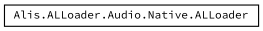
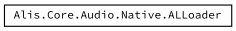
(132, 16) -> (118, 16)
